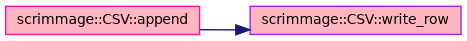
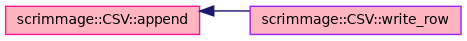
(218, 30) -> (232, 11)
